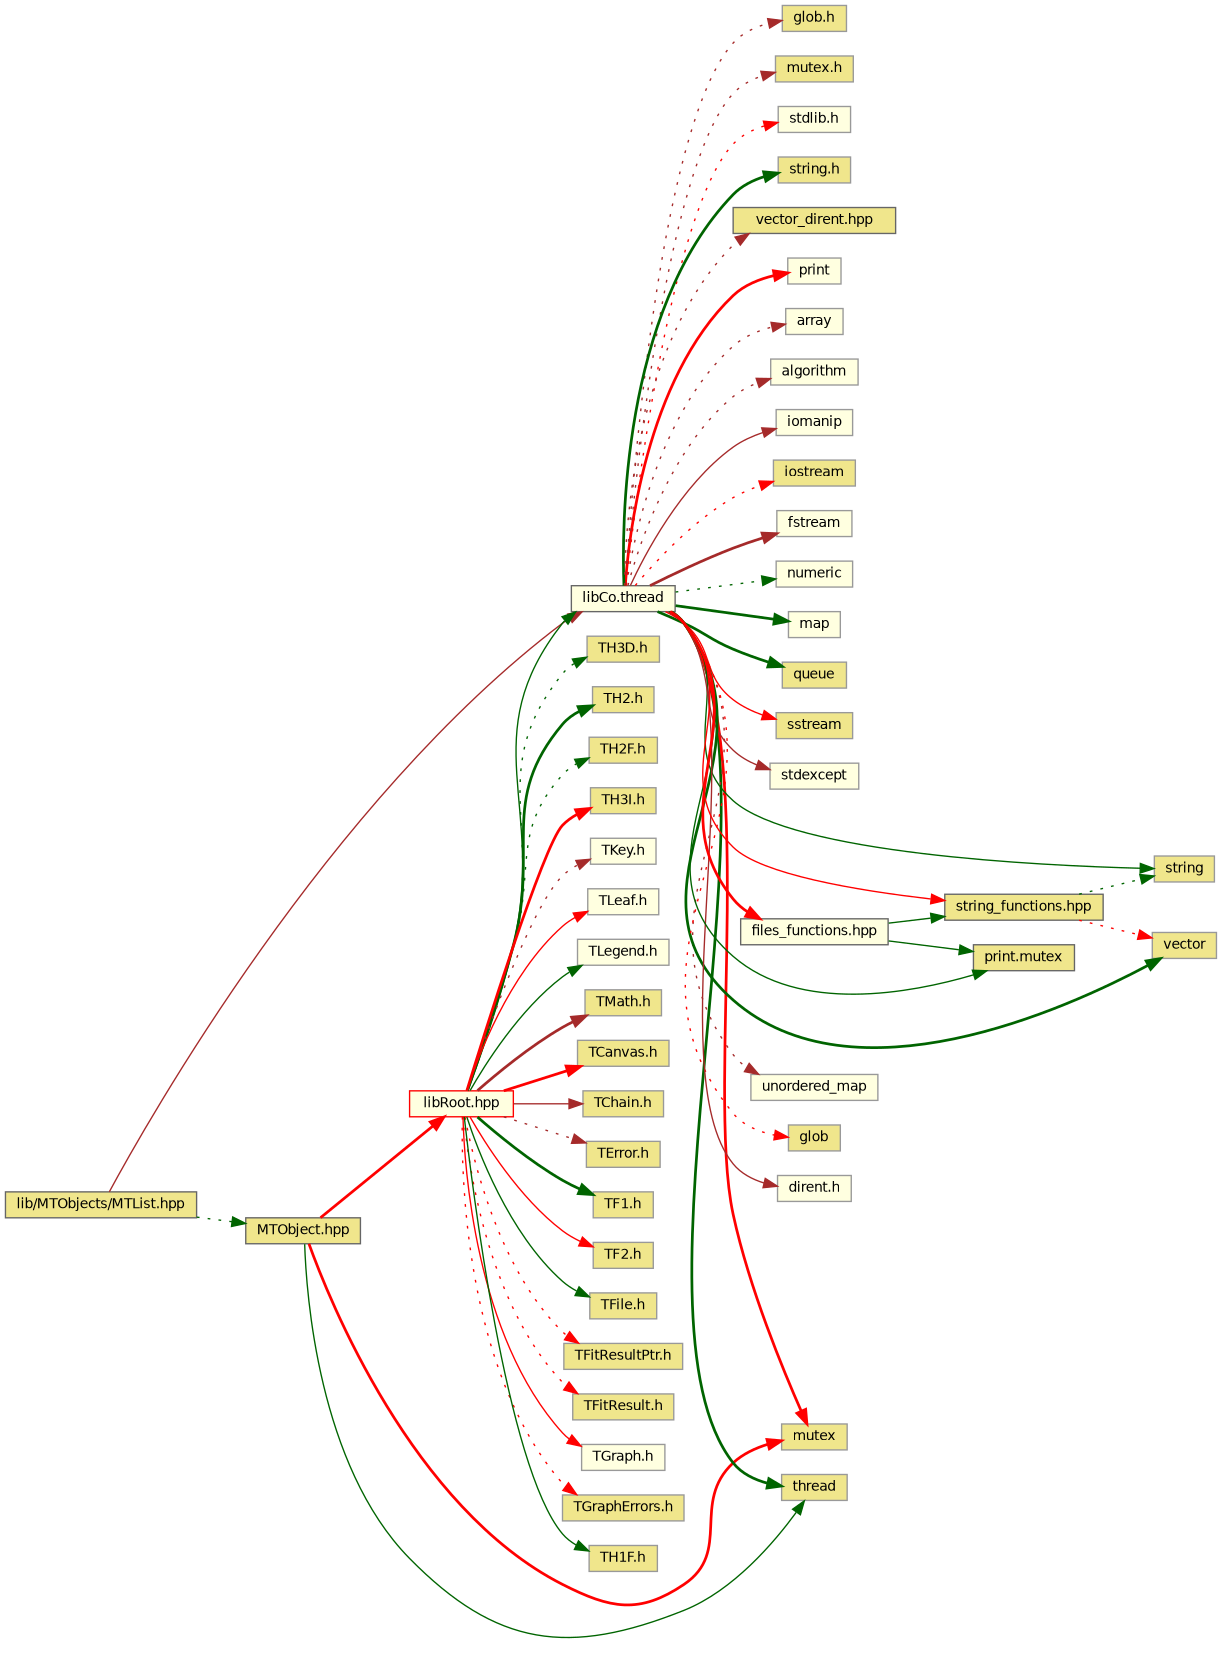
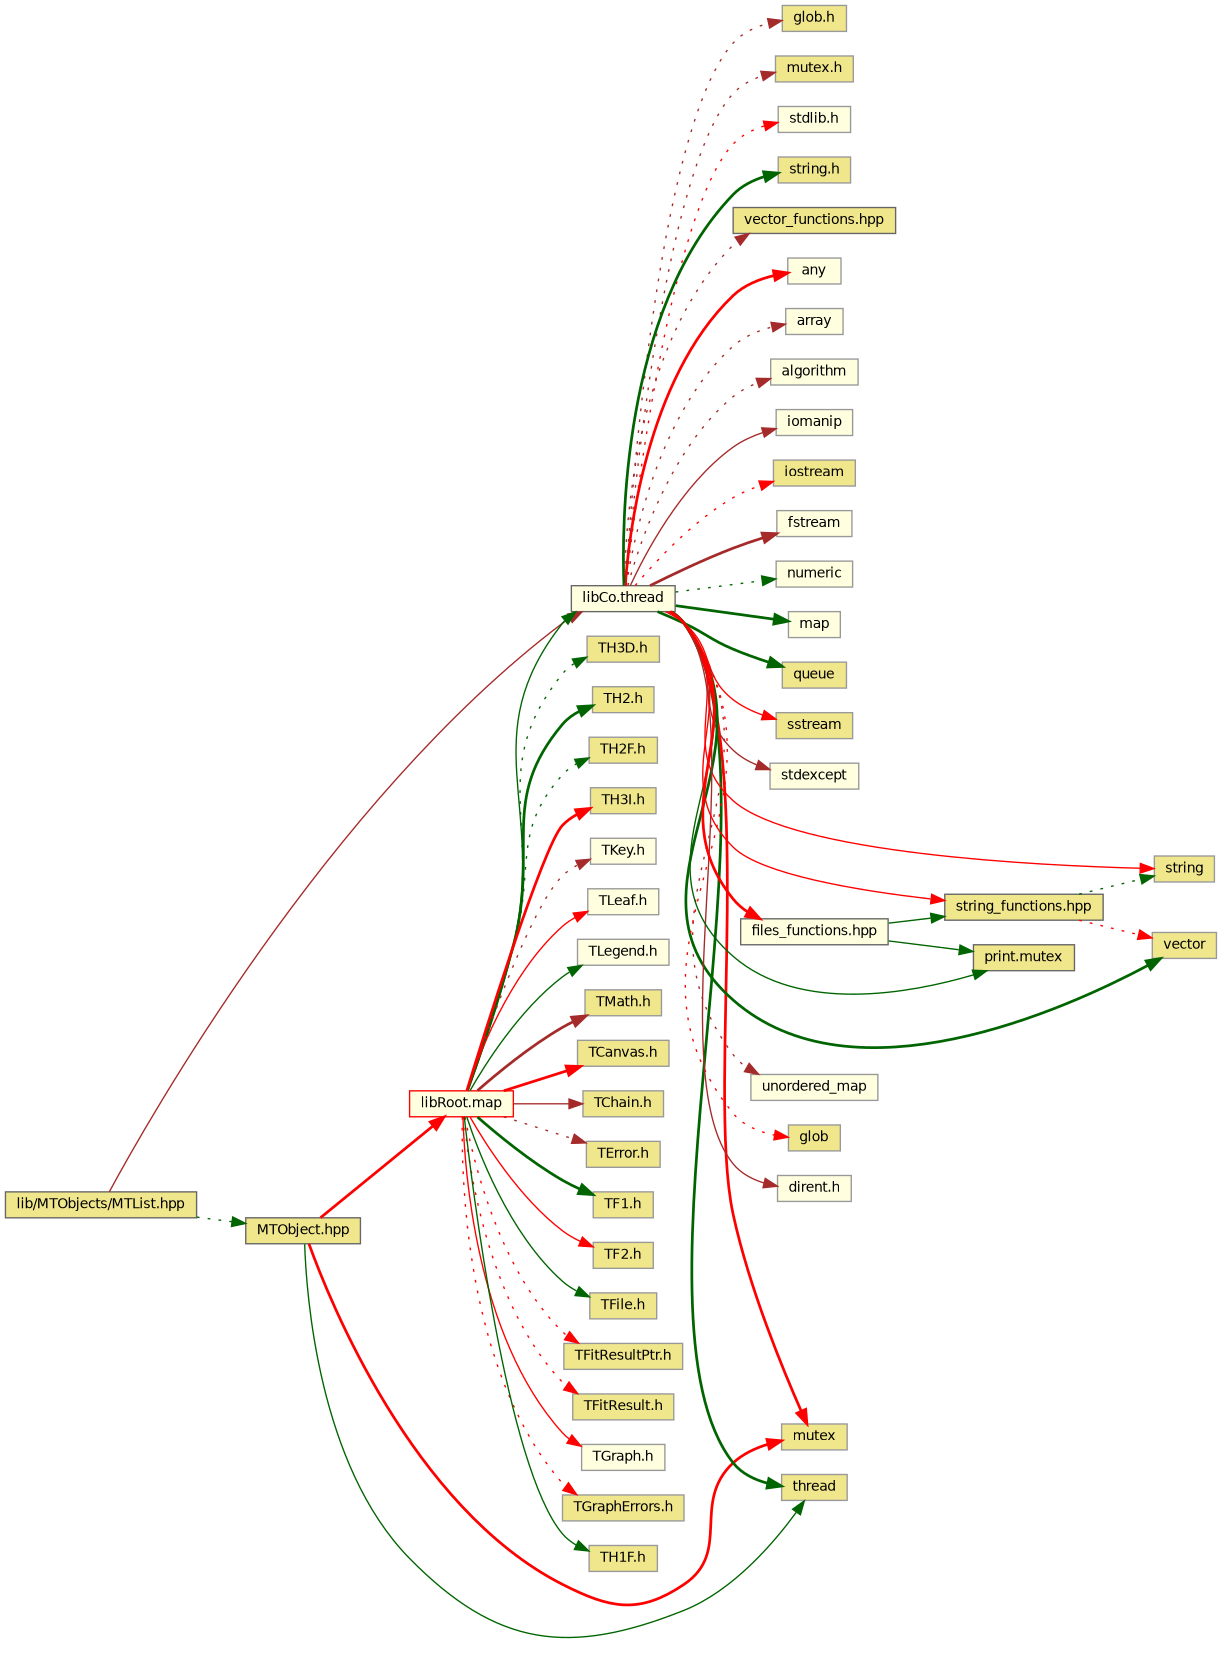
(814, 220) -> (814, 220)
(814, 271) -> (814, 271)
(829, 838) -> (829, 838)
(461, 1104) -> (461, 1104)
